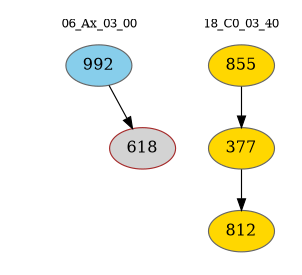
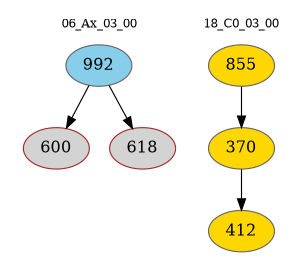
(241, 25) -> (241, 25)
none -> (56, 148)
(241, 148) -> (241, 148)
(241, 231) -> (241, 231)
